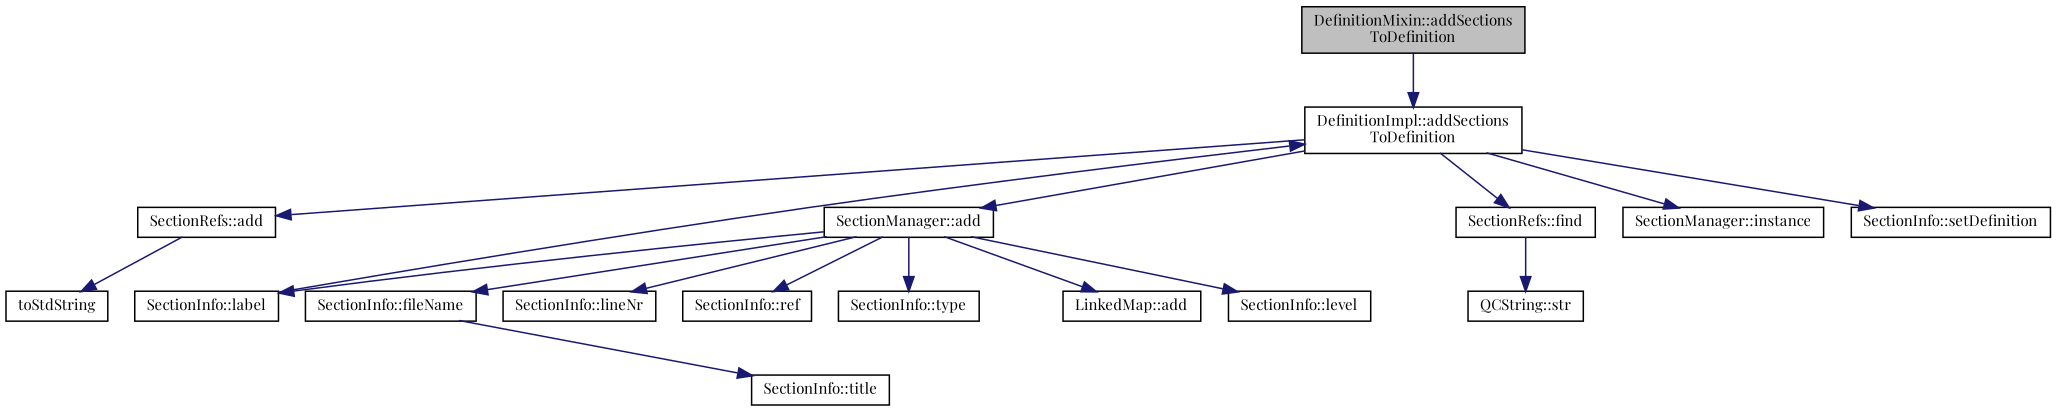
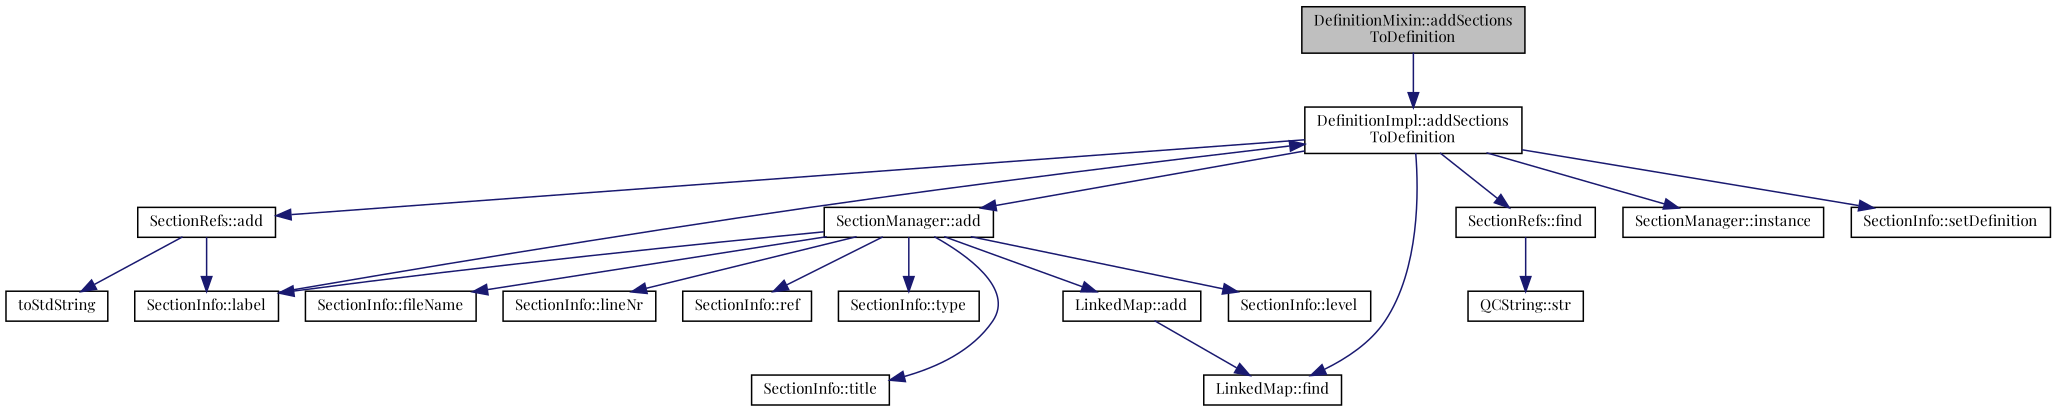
none -> (207, 257)
(598, 347) -> (994, 317)
none -> (1273, 390)
